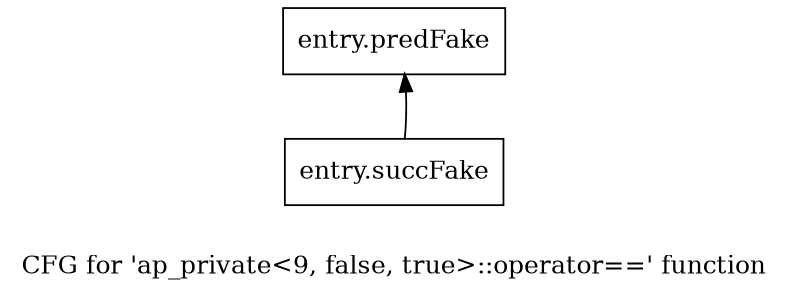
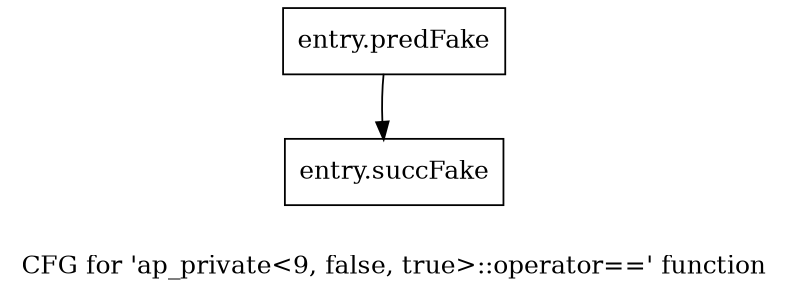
(406, 116) -> (382, 98)
